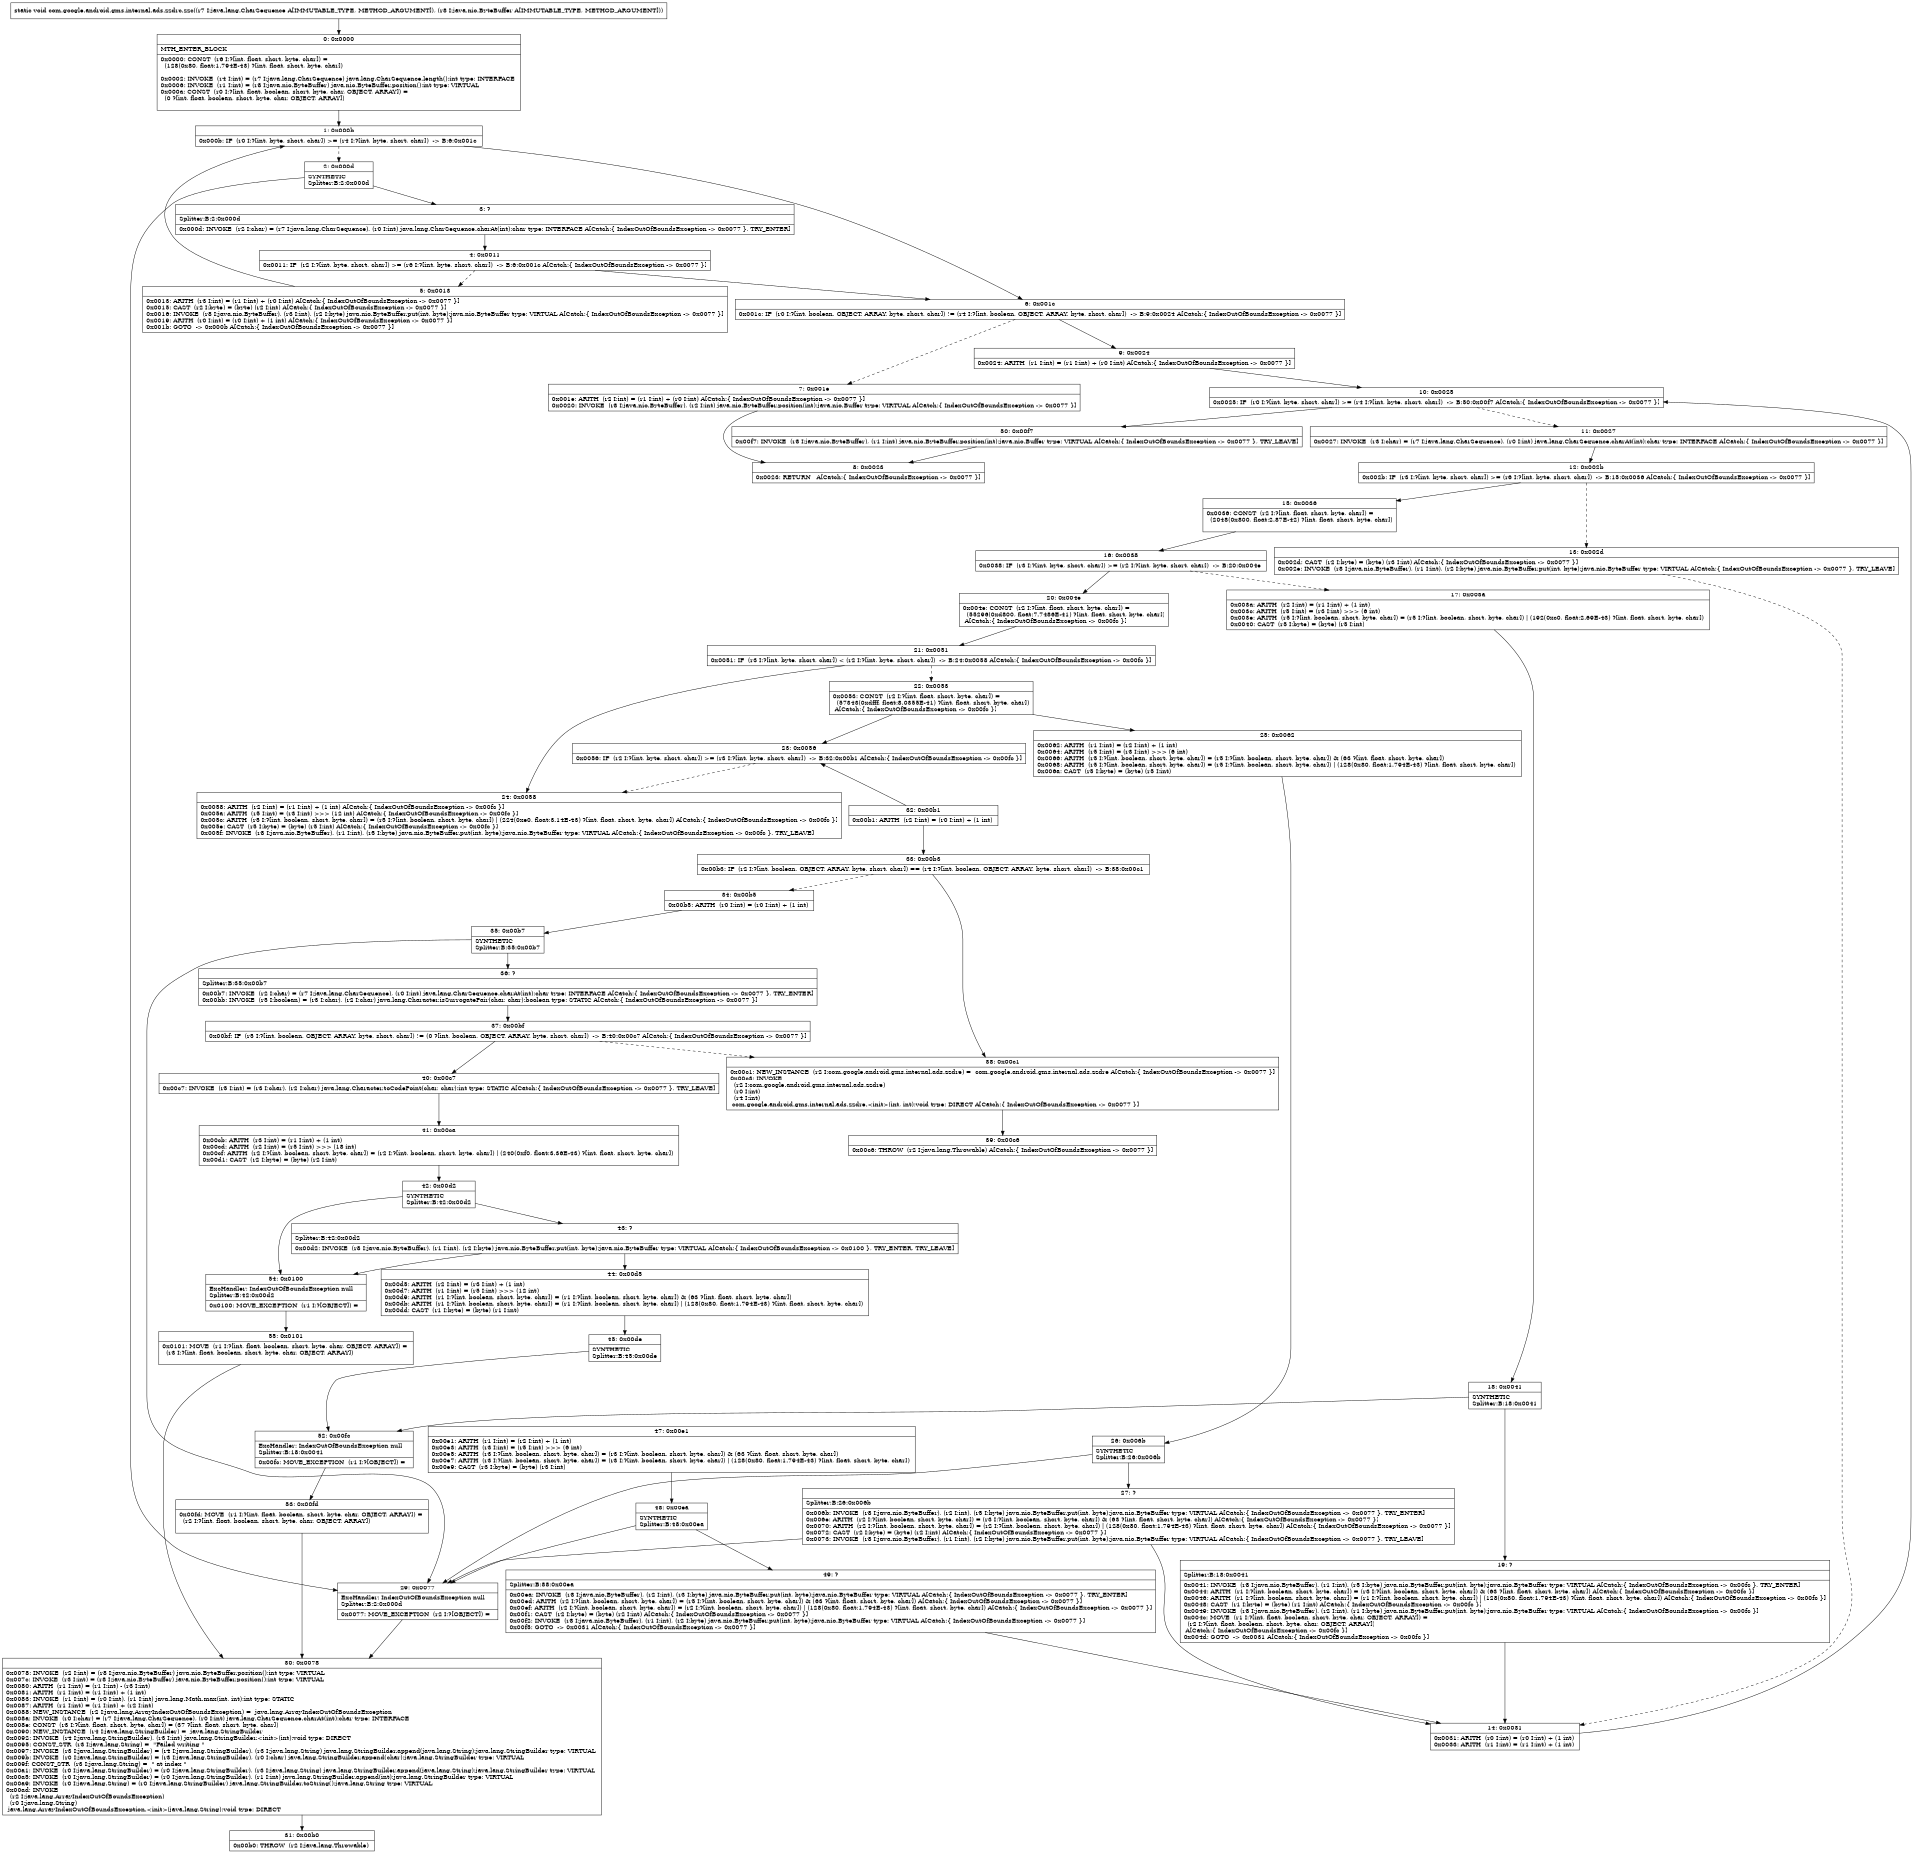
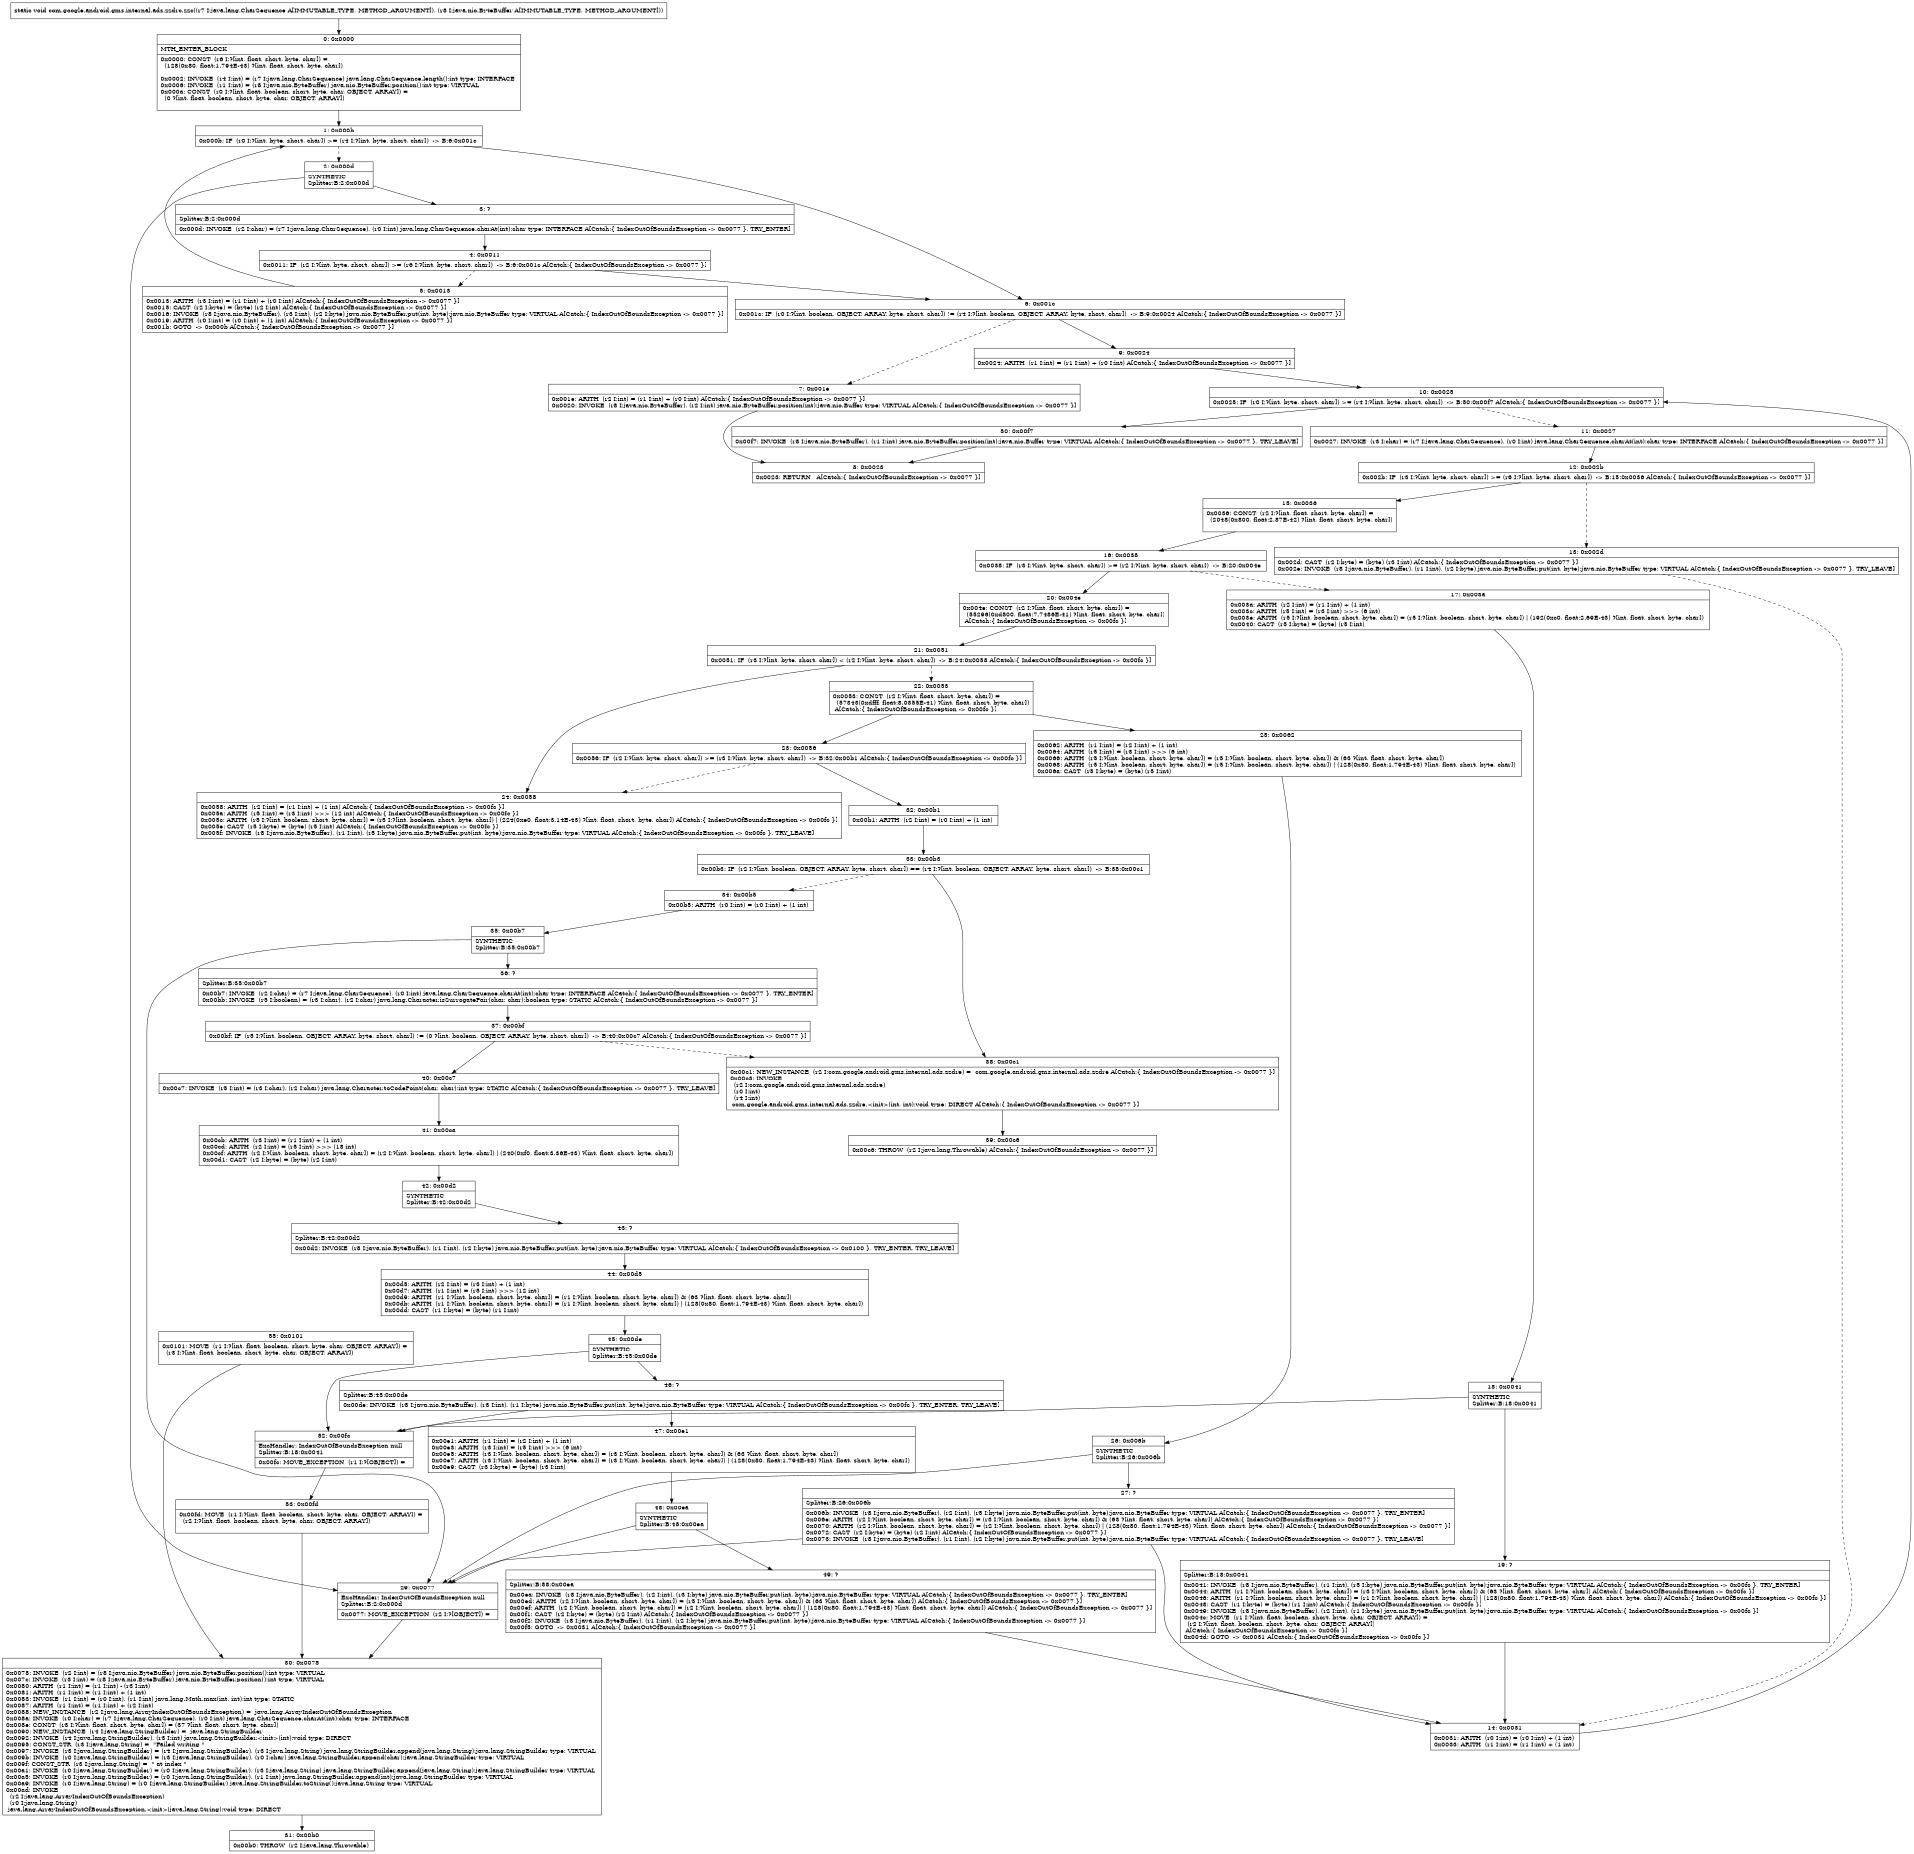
(866, 785) -> (857, 784)
(286, 1293) -> none
none -> (672, 1396)
